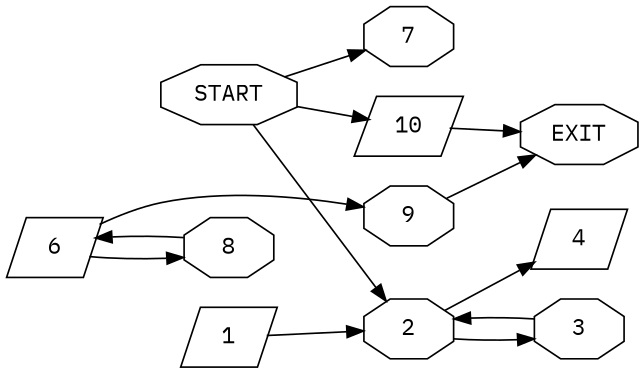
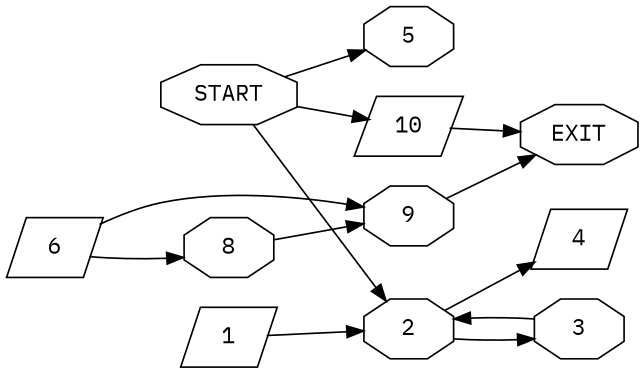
(409, 37) -> (409, 37)
(148, 236) -> (310, 233)
